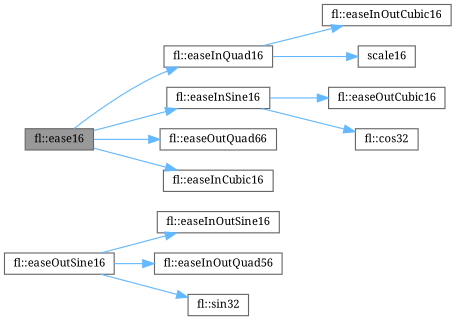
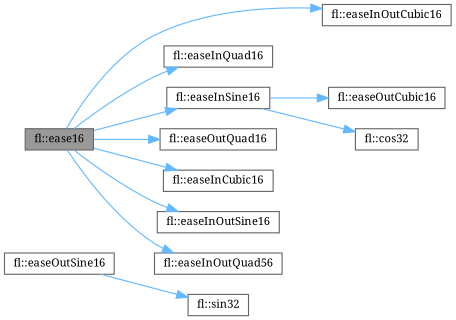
(297, 37) -> (168, 29)
(387, 57) -> none
(218, 139) -> (218, 139)
(133, 244) -> (119, 182)
(128, 264) -> (110, 205)
